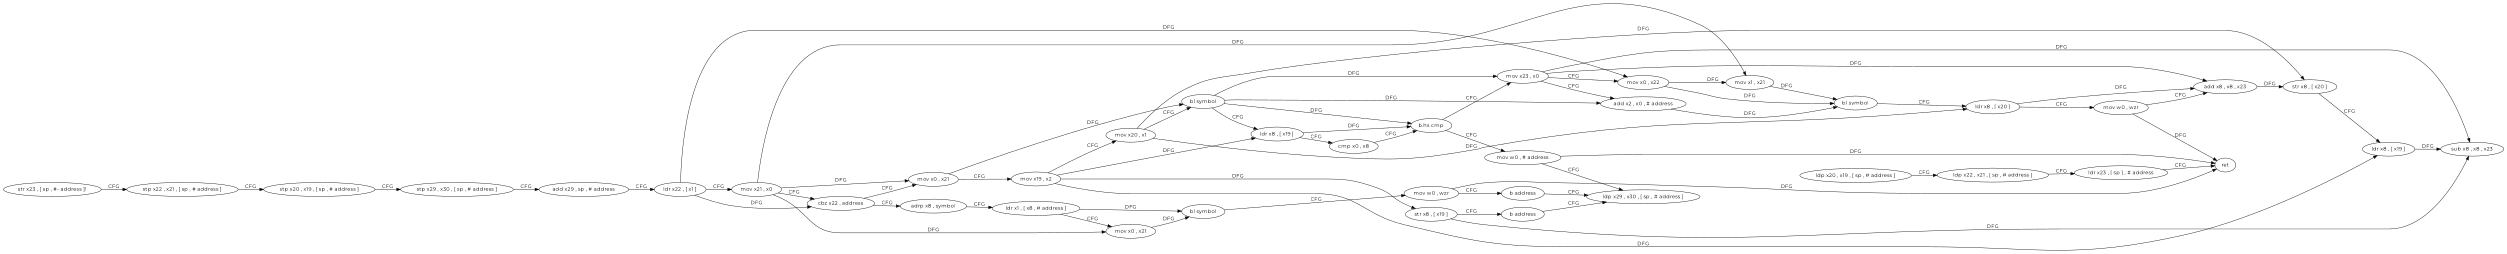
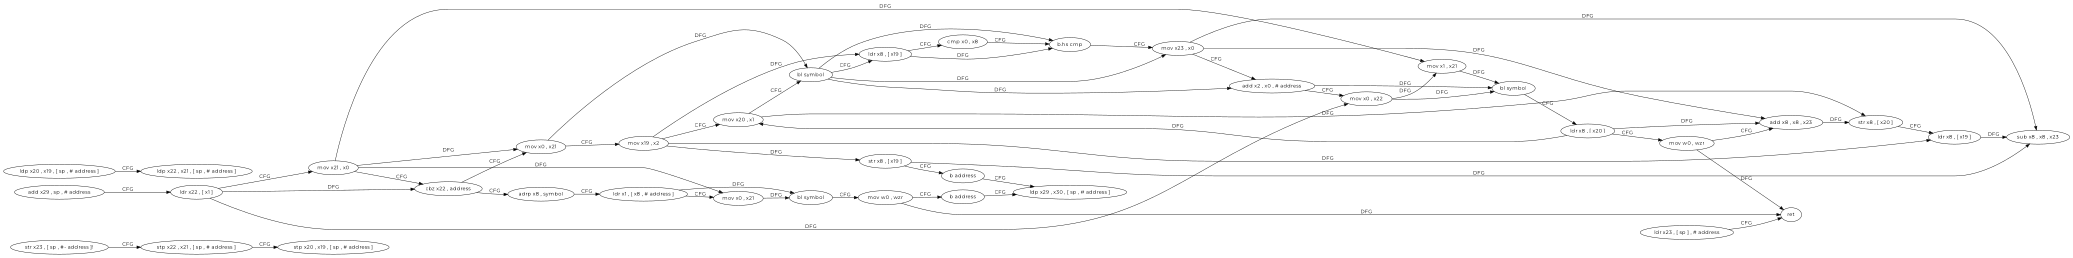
(1581, 79) -> (1322, 93)
(1557, 136) -> (1165, 129)
(1523, 158) -> none
(2059, 174) -> none
(457, 189) -> none
